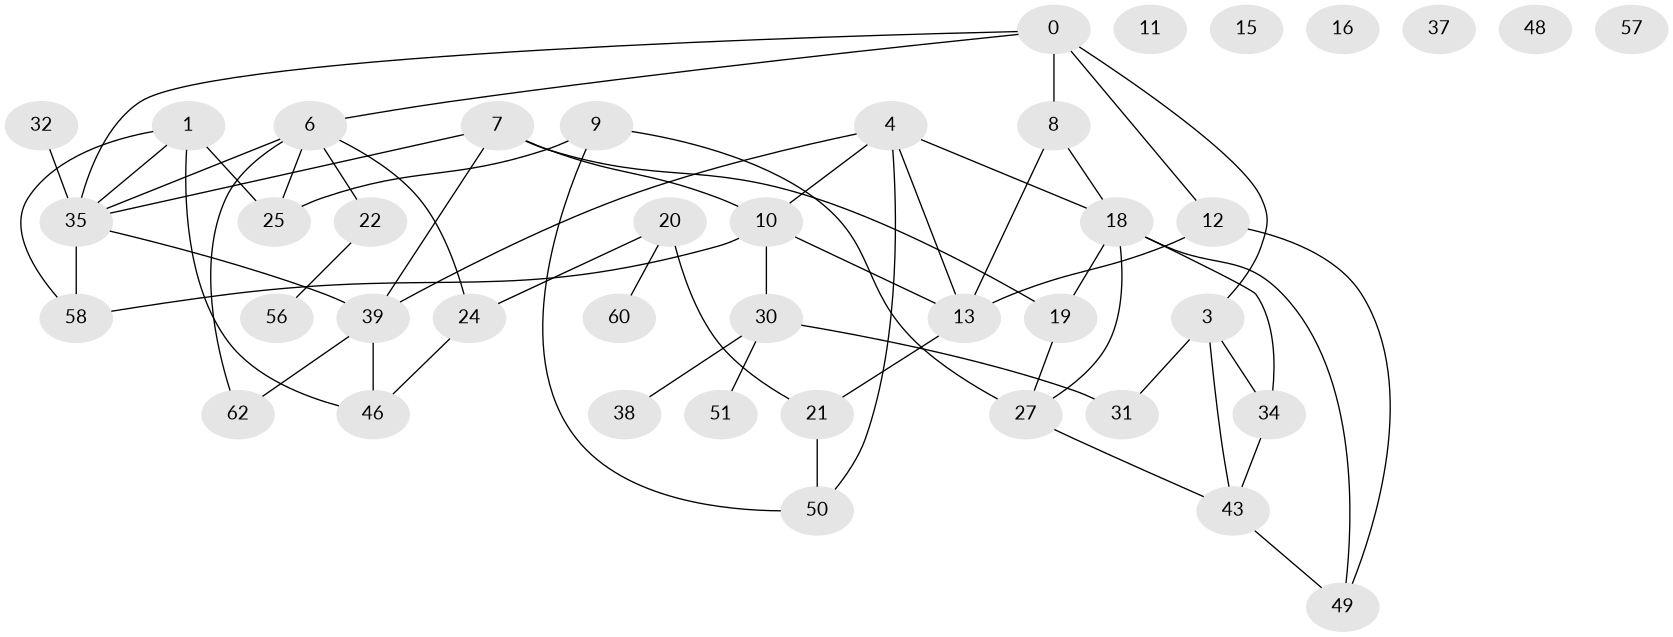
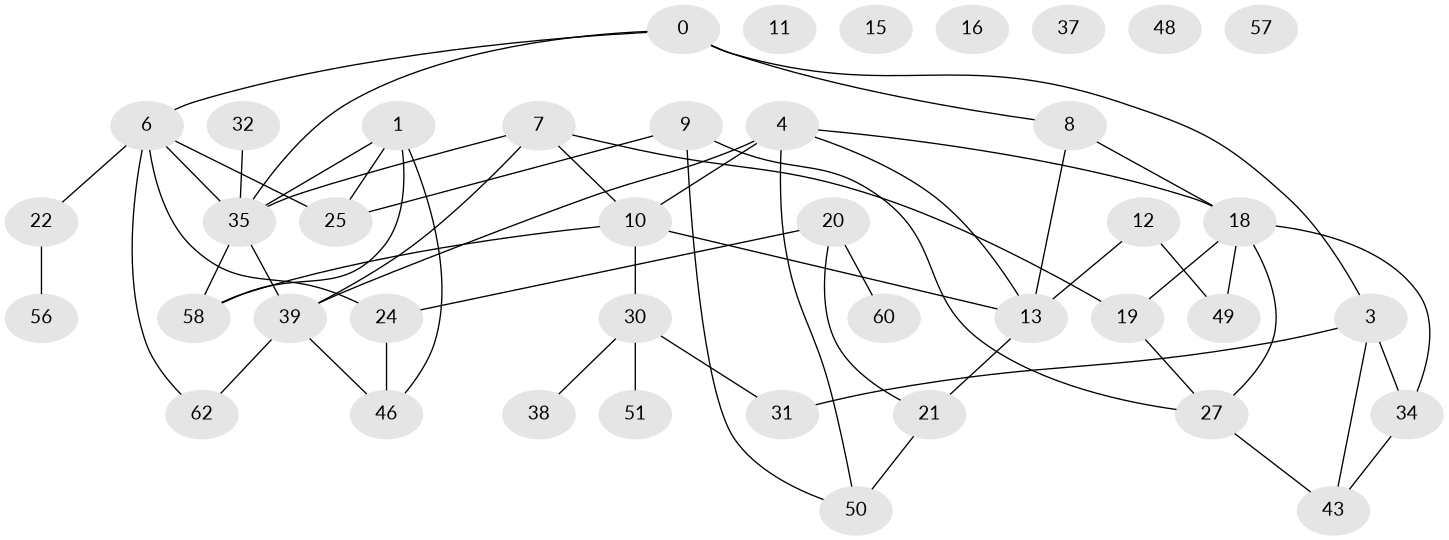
(1134, 126) -> none
(1288, 559) -> none
